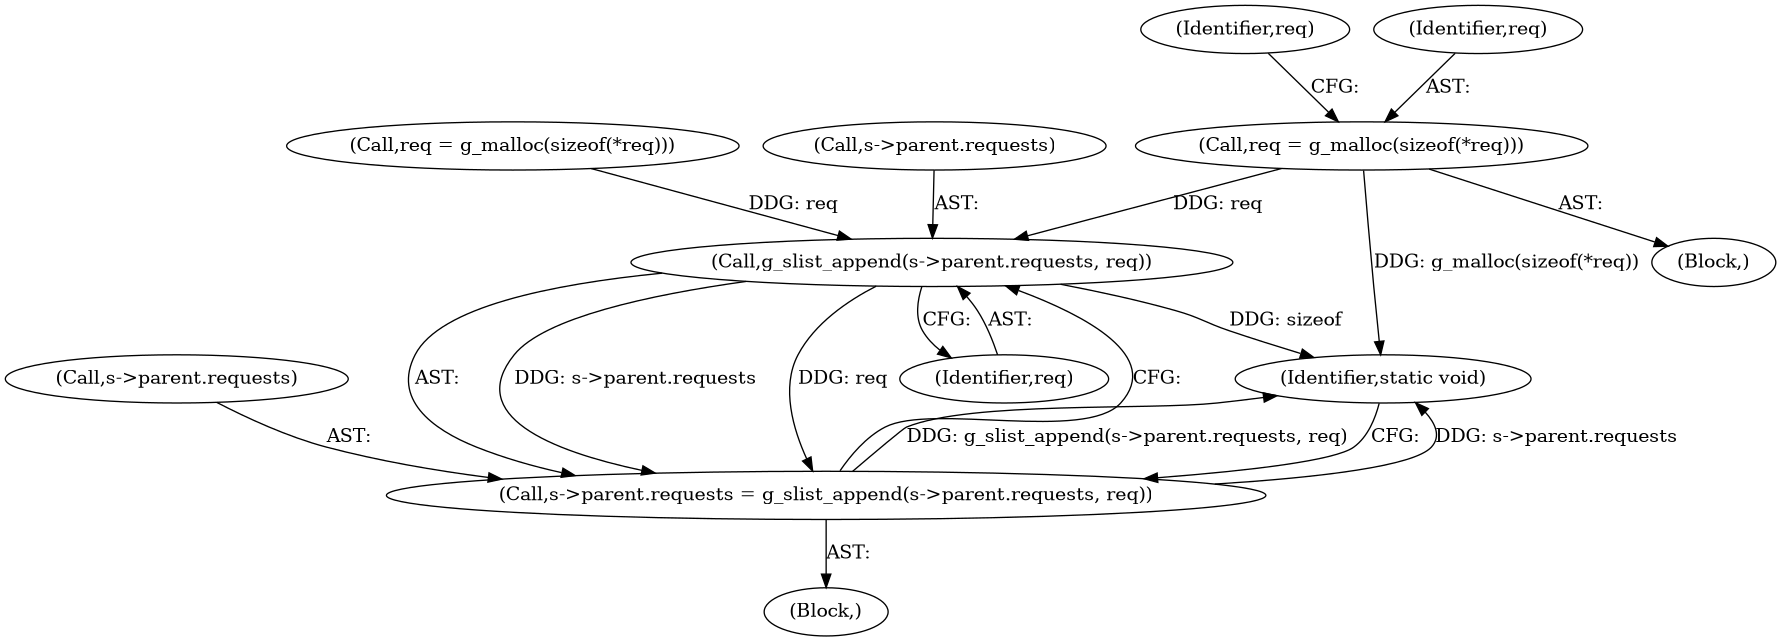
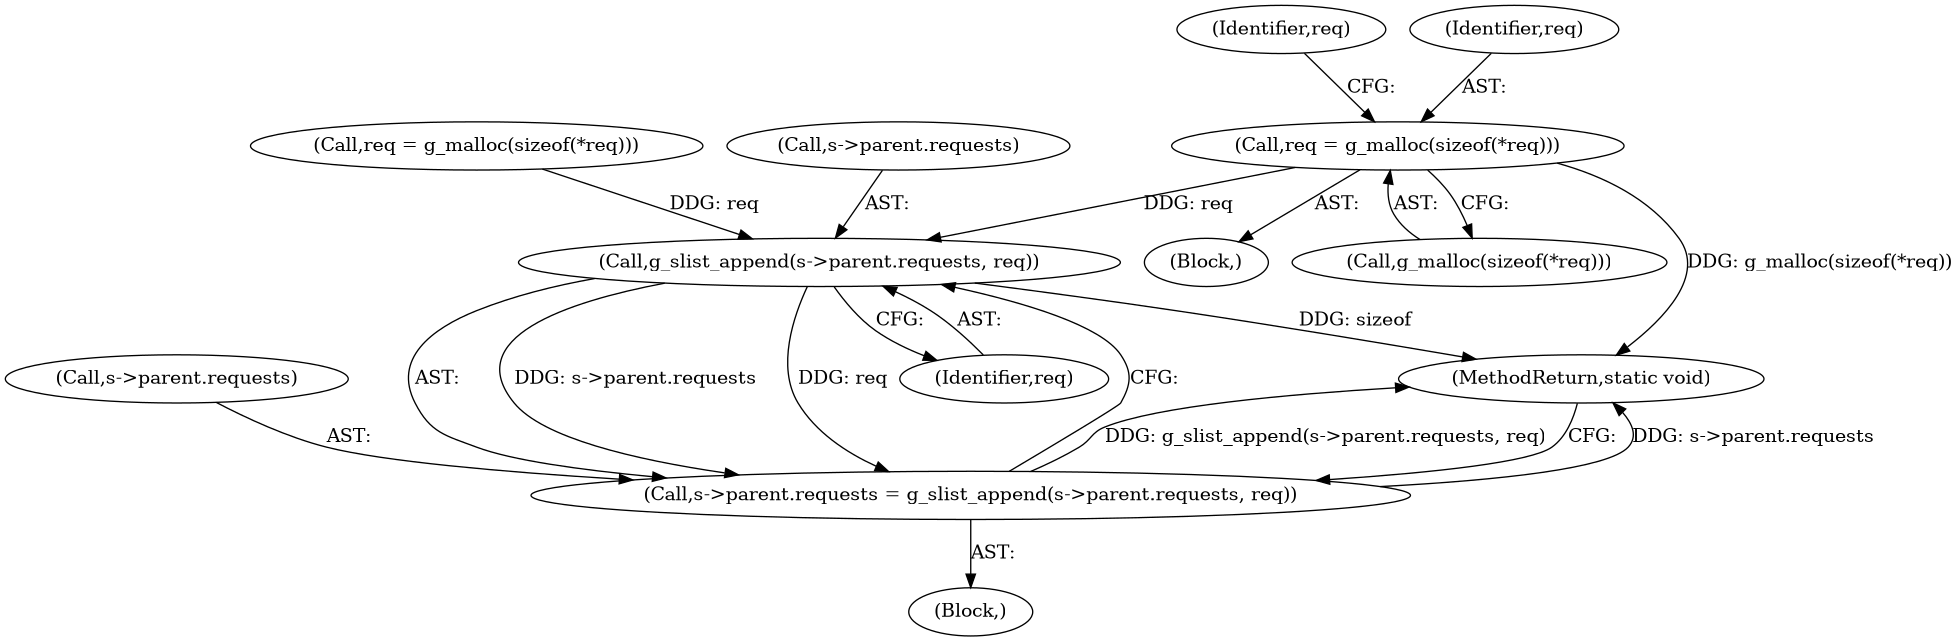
none -> (1479, 262)
(1383, 379) -> (1581, 379)
